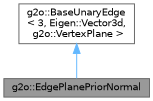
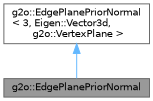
(77, 24) -> (77, 24)
